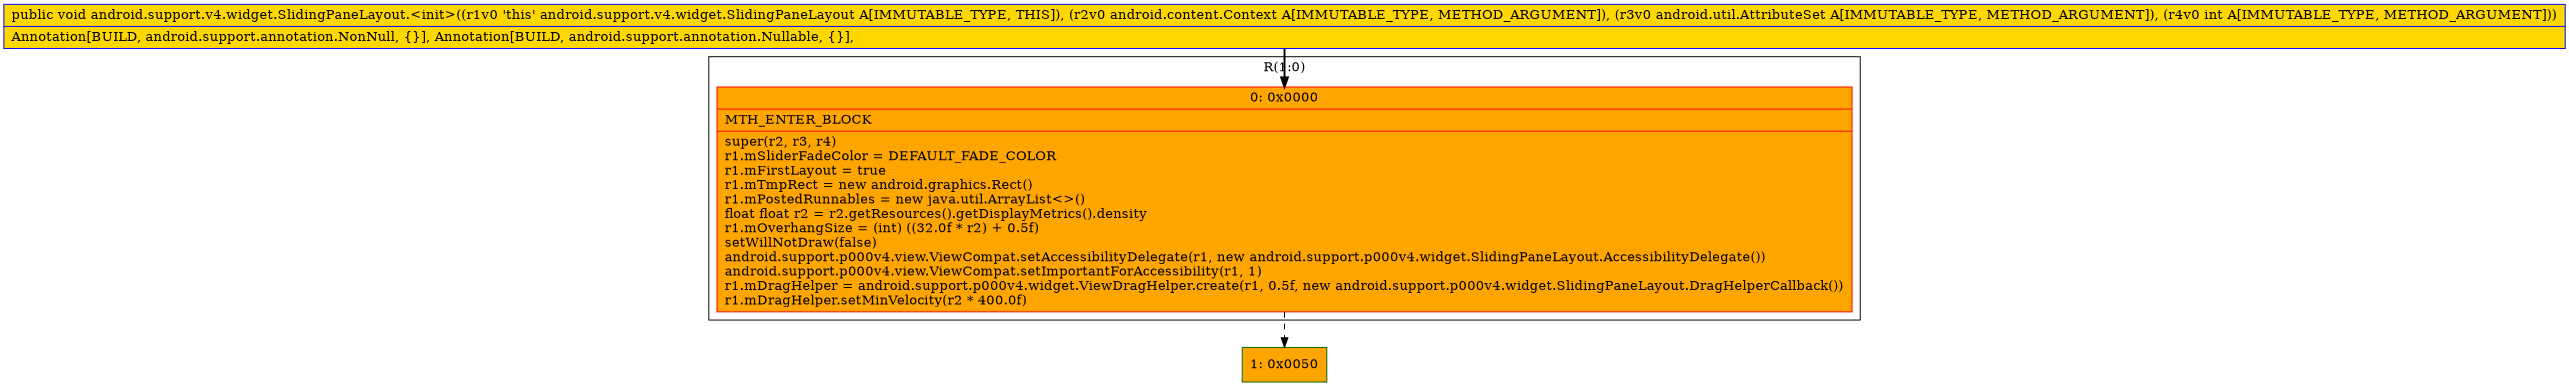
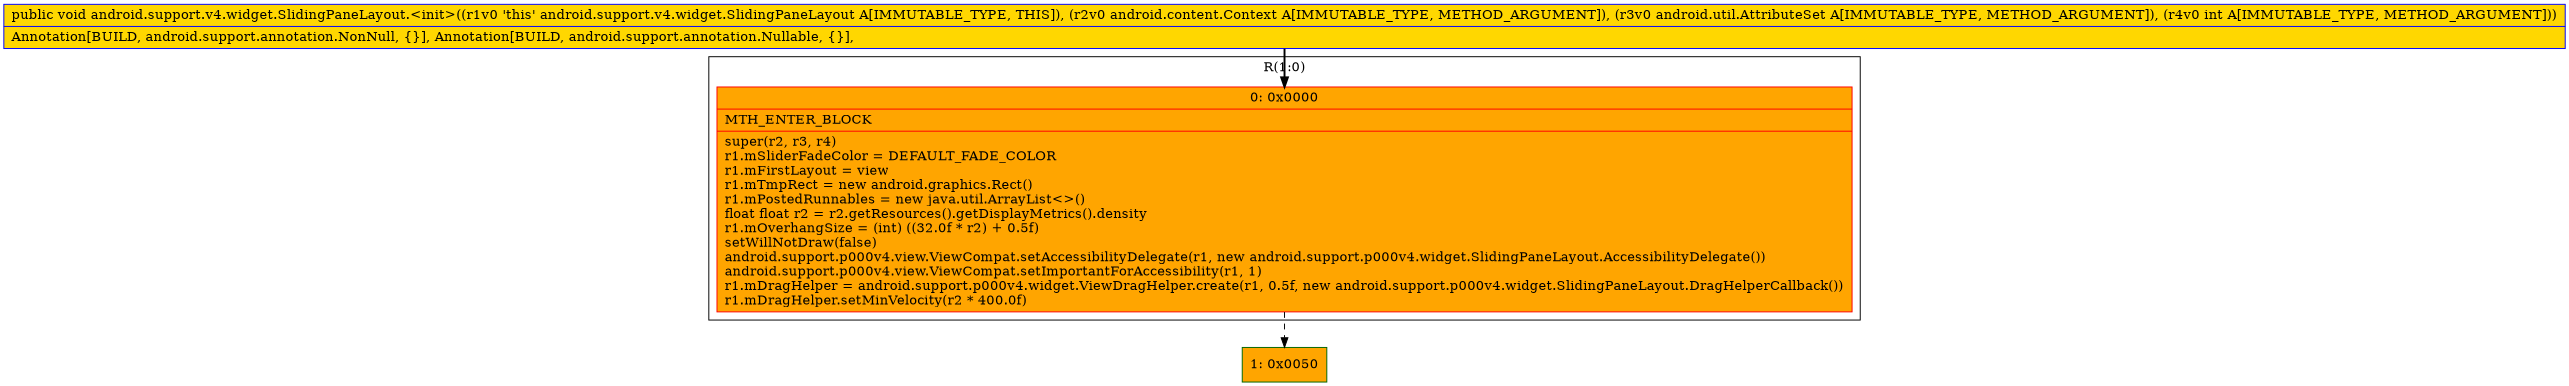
(806, 171) -> (807, 171)
